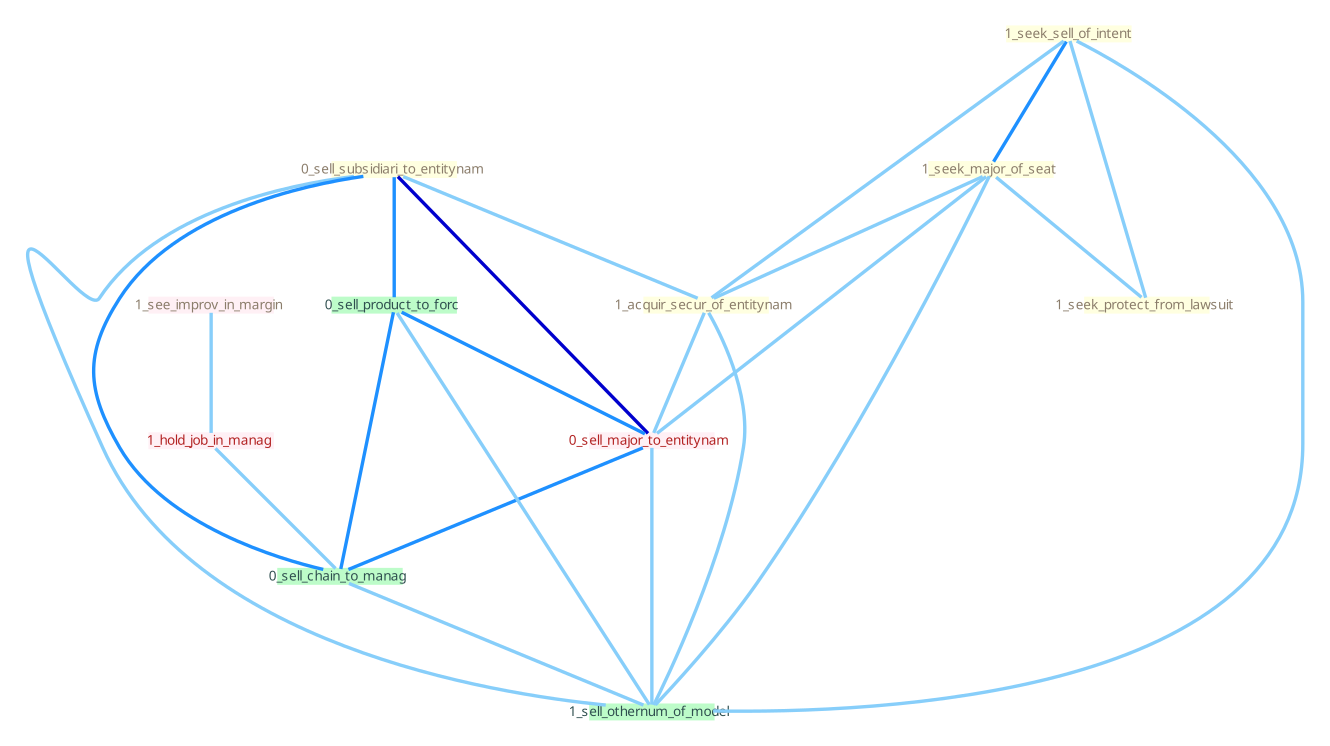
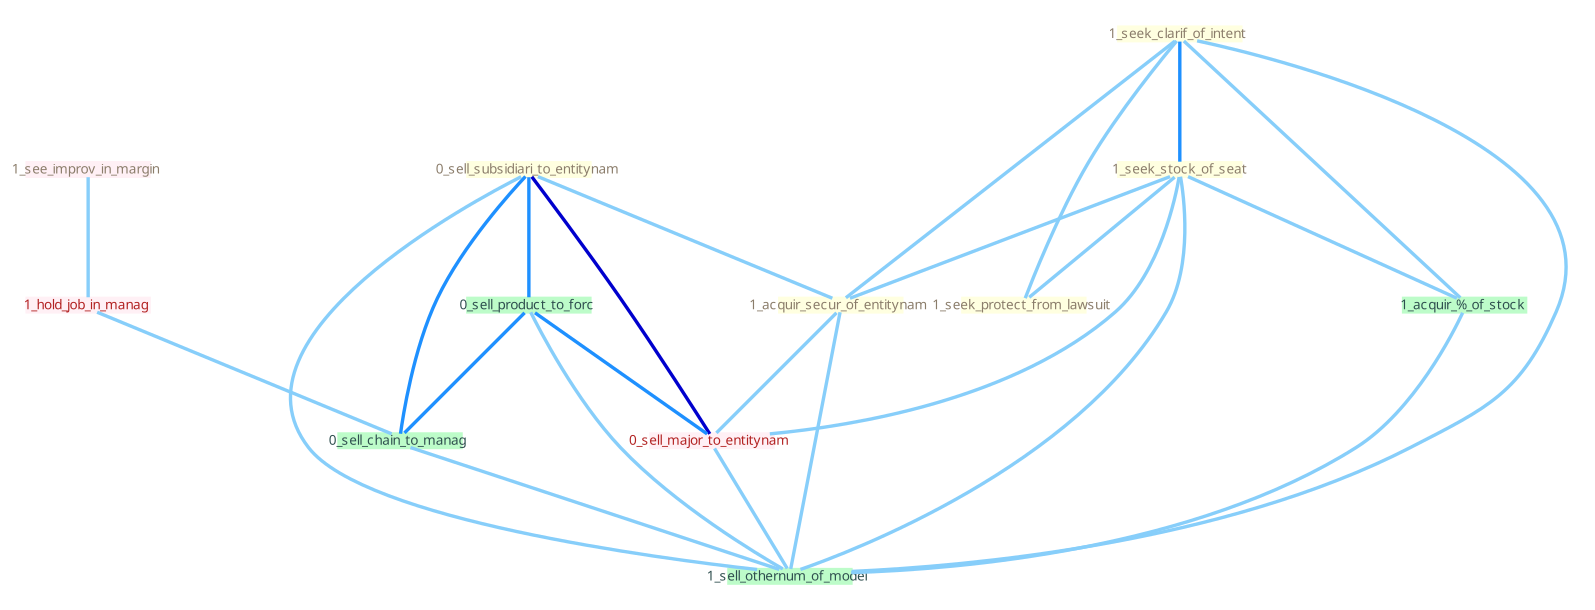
(1069, 34) -> (1180, 34)
(991, 170) -> (1180, 170)
none -> (1465, 305)
(496, 509) -> none
